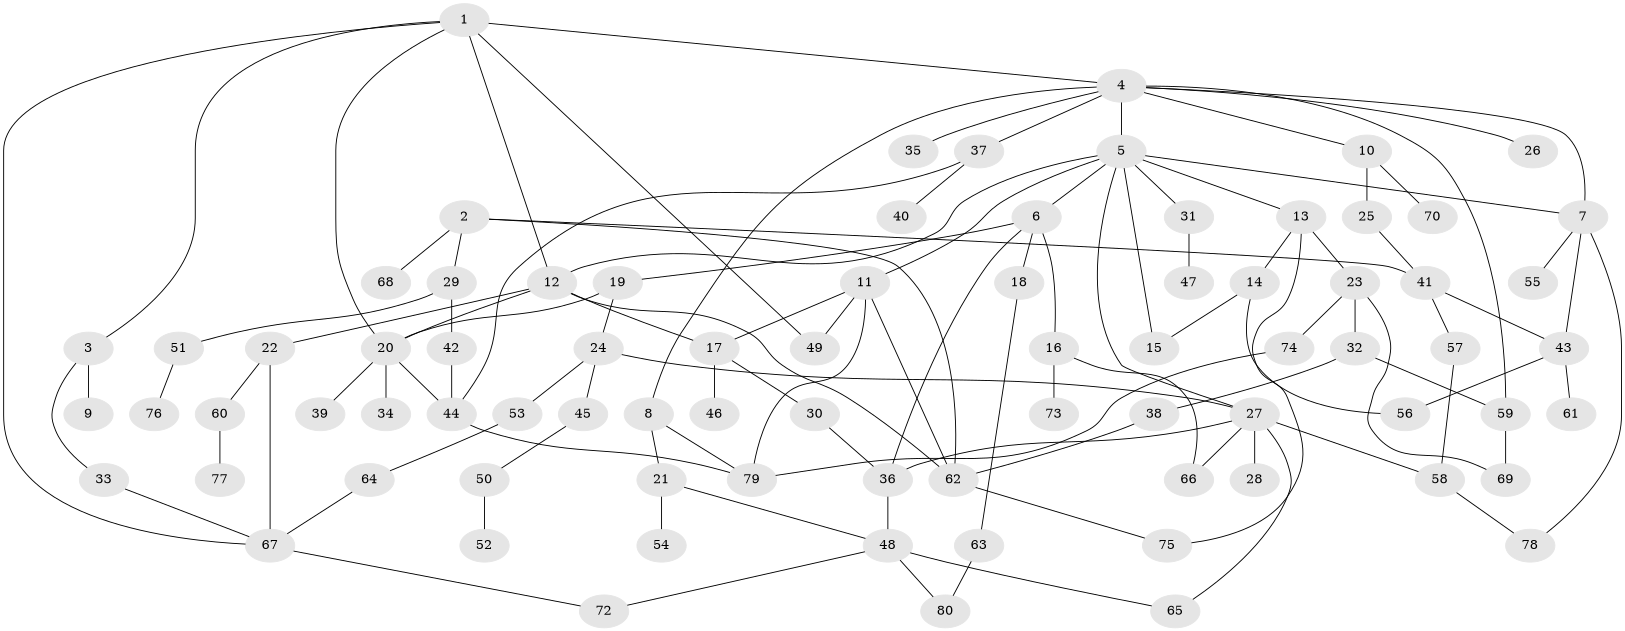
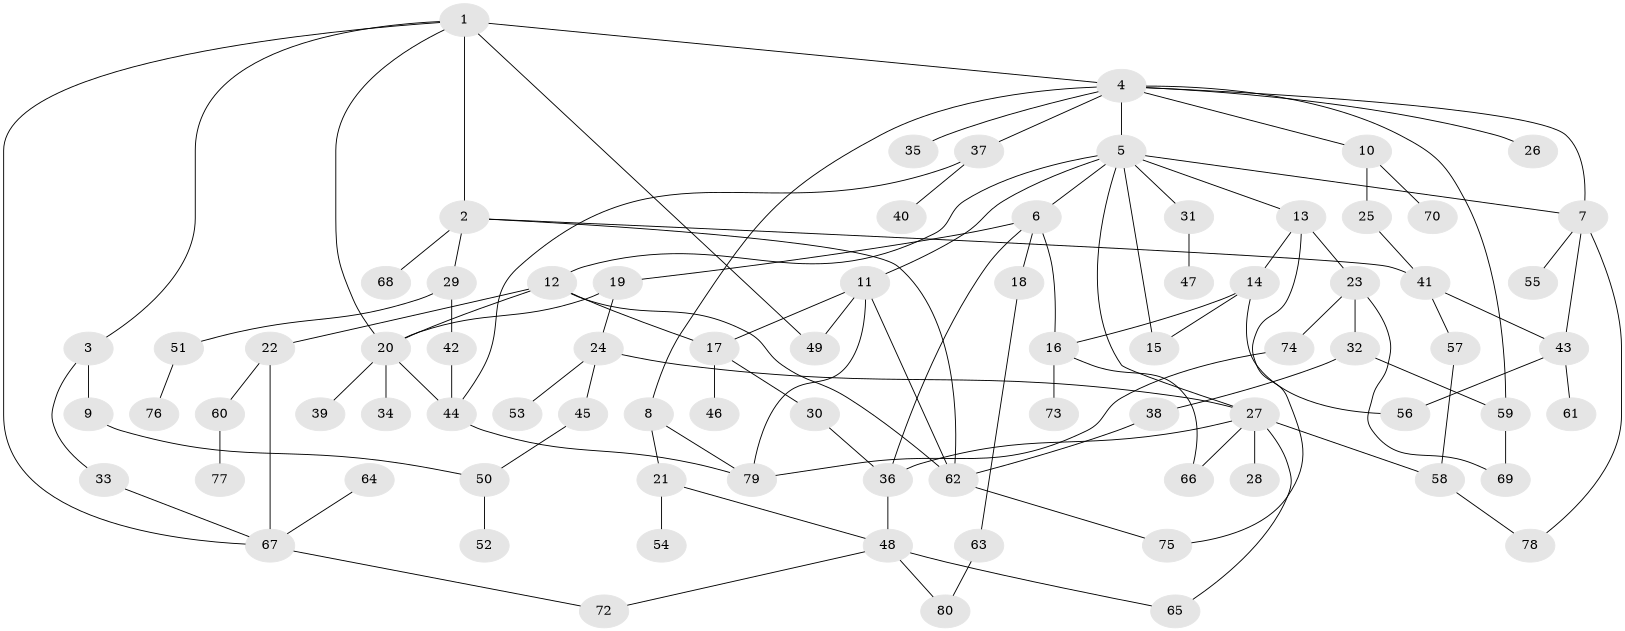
(508, 151) -> (464, 119)
none -> (1157, 321)
(444, 448) -> none
none -> (283, 454)
